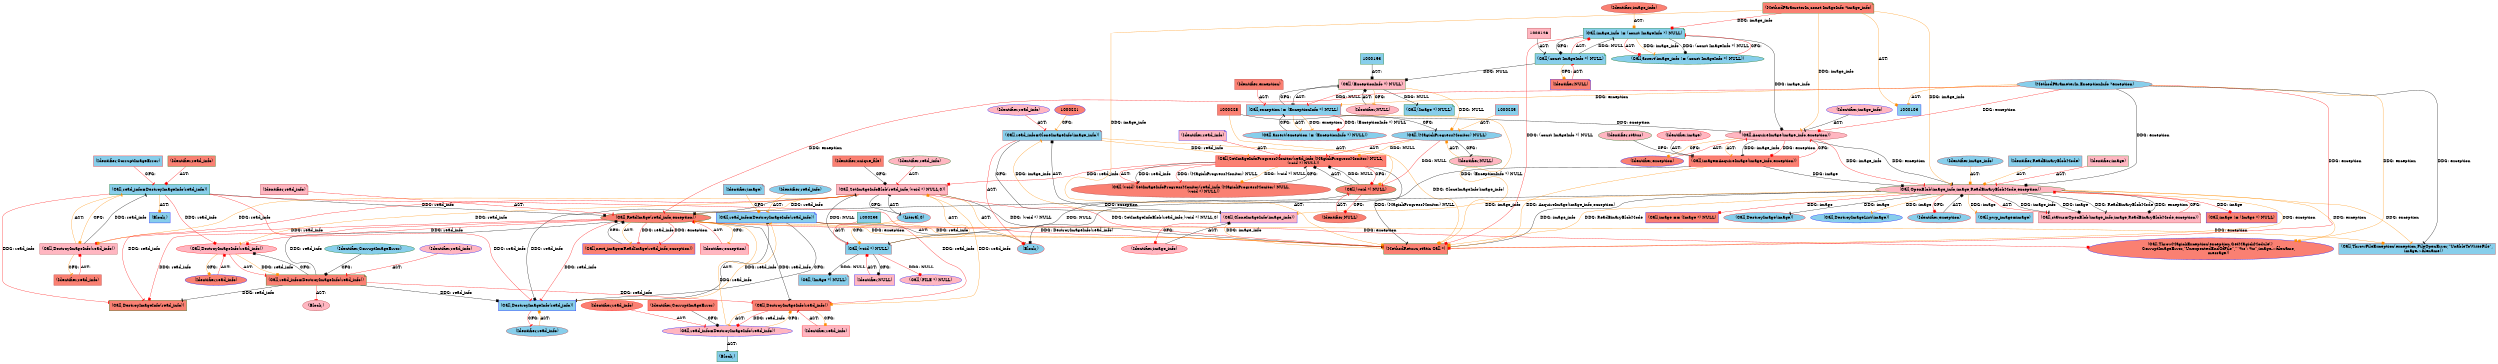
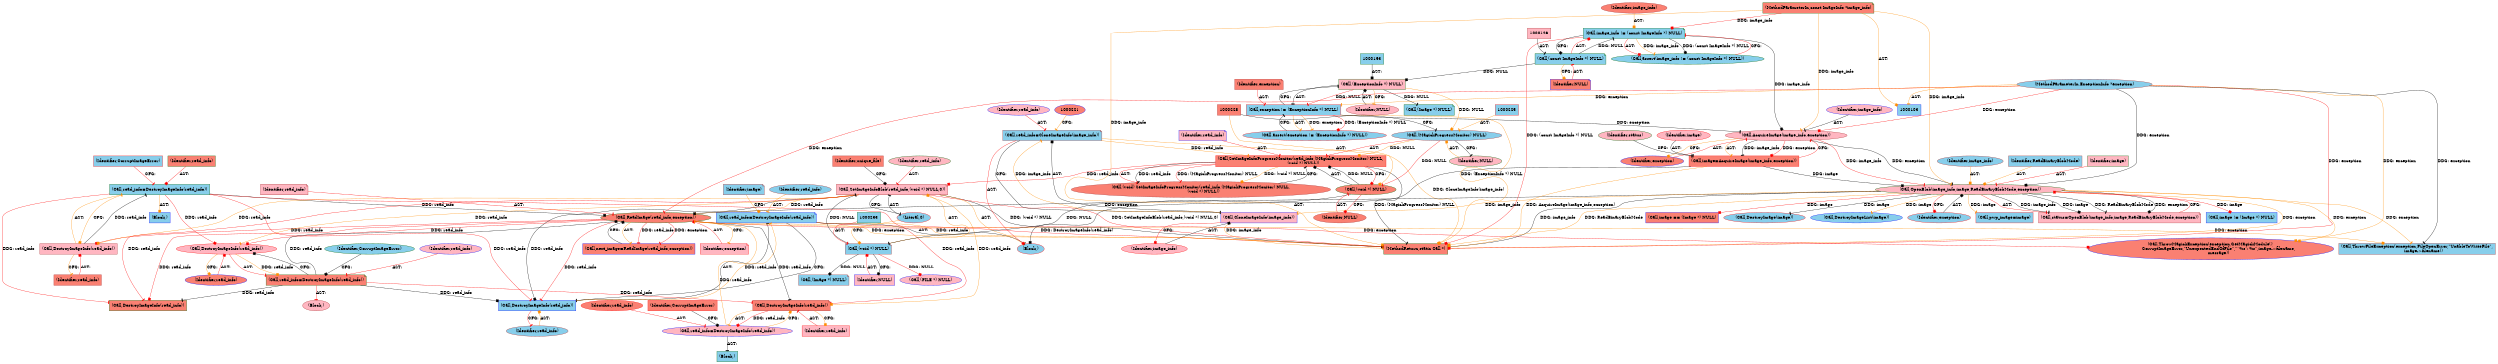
(2242, 218) -> (2242, 218)
